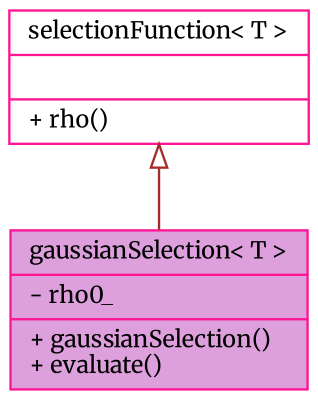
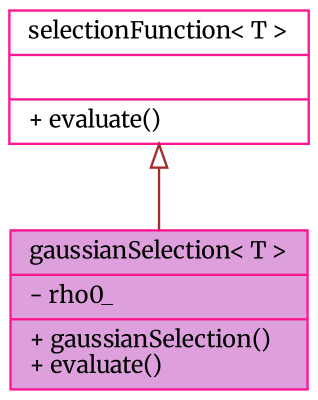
(69, 120) -> (96, 120)
